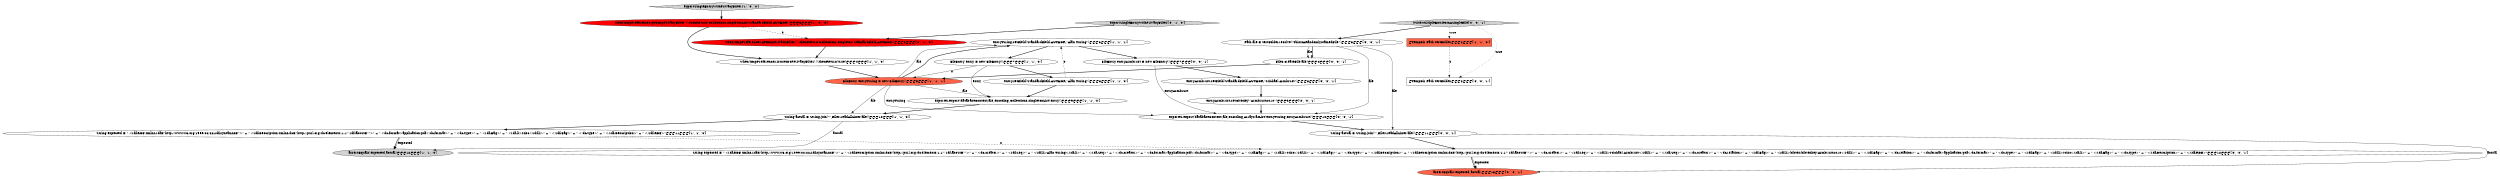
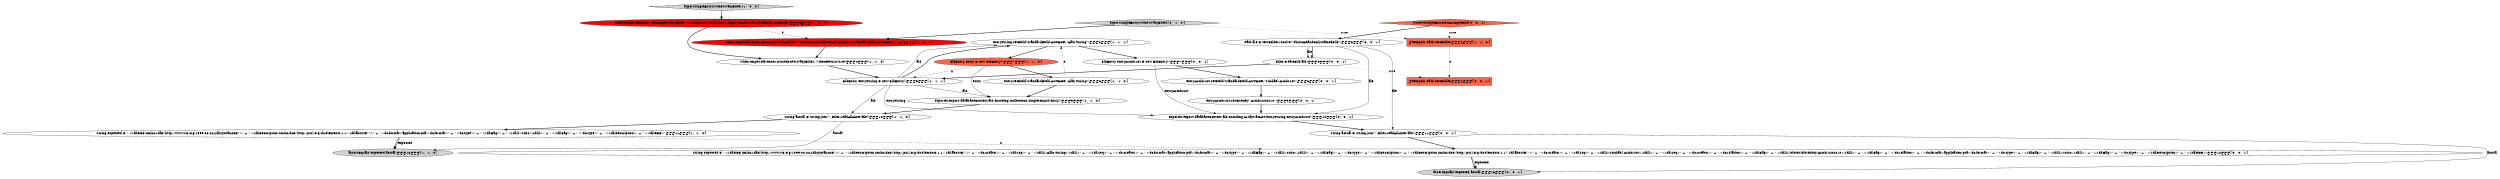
(1449, 23) -> (1449, 23)
none -> (1294, 31)
(1494, 53) -> (1377, 71)
(996, 62) -> (996, 62)
(946, 71) -> (946, 71)
(894, 81) -> (894, 81)
(1449, 81) -> (1449, 81)
(1478, 172) -> (1478, 172)
